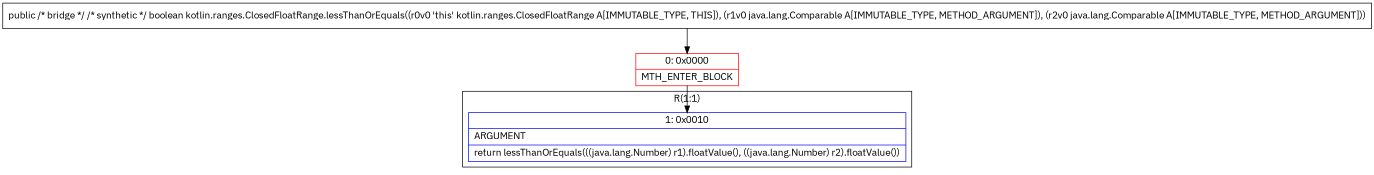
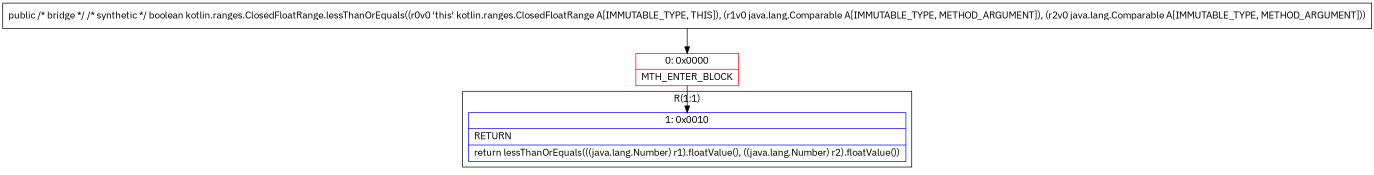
(500, 136) -> (493, 136)
